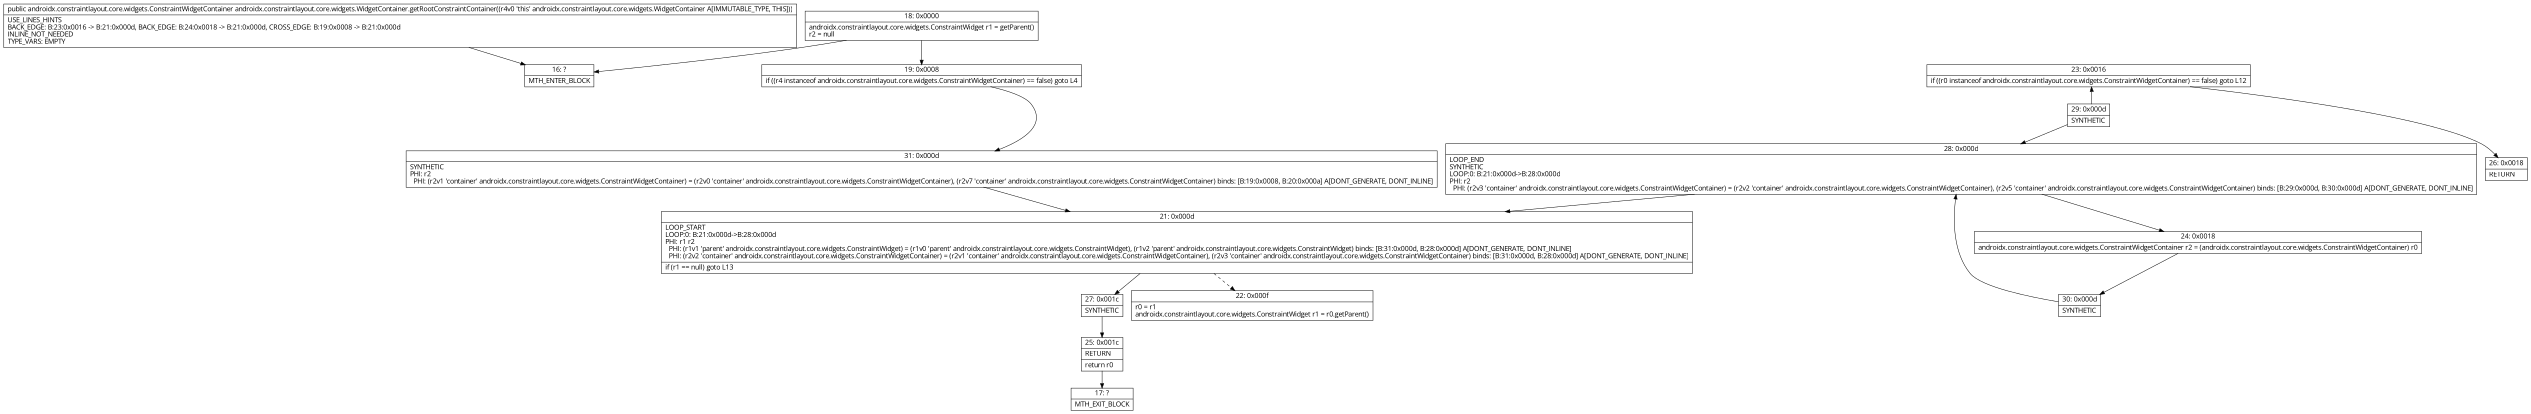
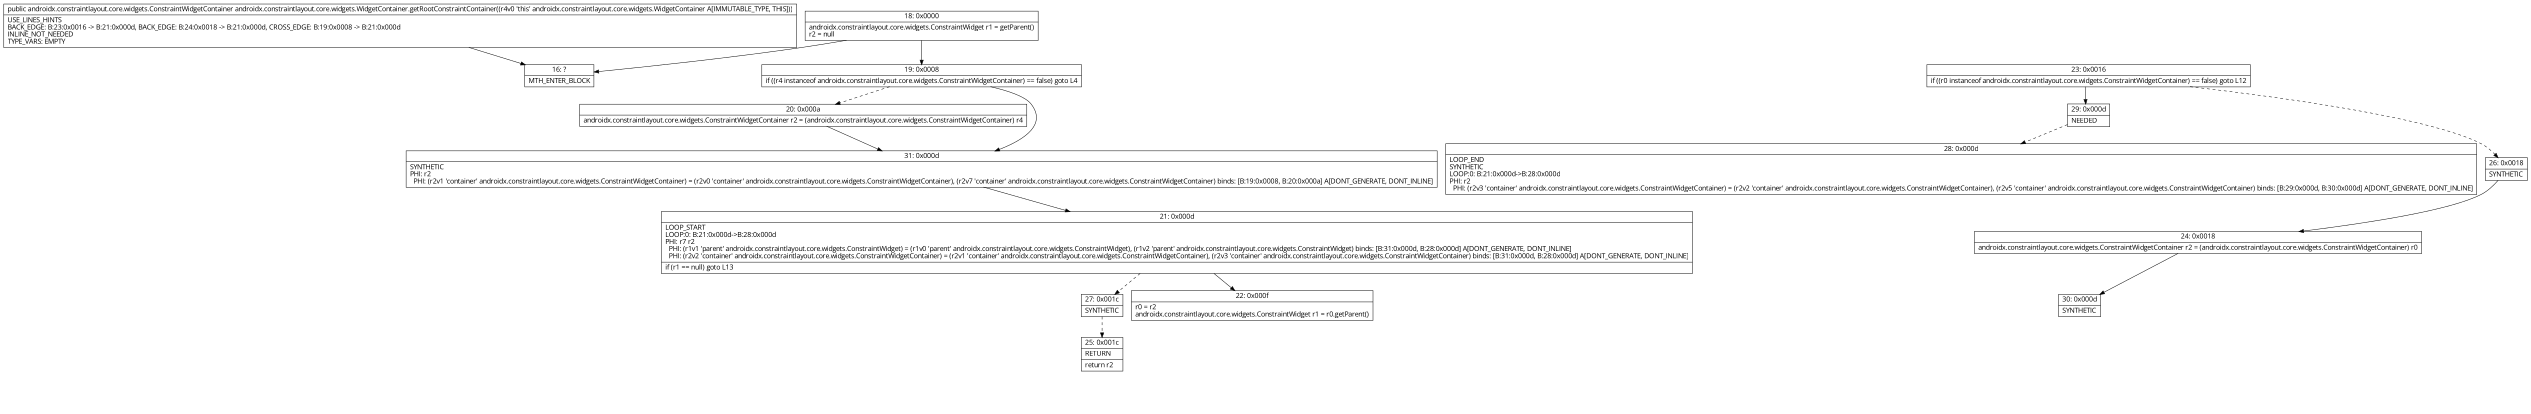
(2092, 98) -> (2085, 93)
(2346, 109) -> (2346, 109)
none -> (803, 115)
(2088, 121) -> (2084, 121)
(2046, 133) -> (2046, 133)
(2502, 175) -> (2506, 175)
(1602, 203) -> none
(2101, 212) -> (2404, 216)
(681, 242) -> (681, 242)
(1976, 279) -> none
(1223, 281) -> (1223, 281)
(1129, 282) -> (1129, 282)
(1146, 307) -> (1146, 307)
(1102, 325) -> (1102, 325)
(1099, 365) -> (1099, 365)
(1102, 399) -> none
